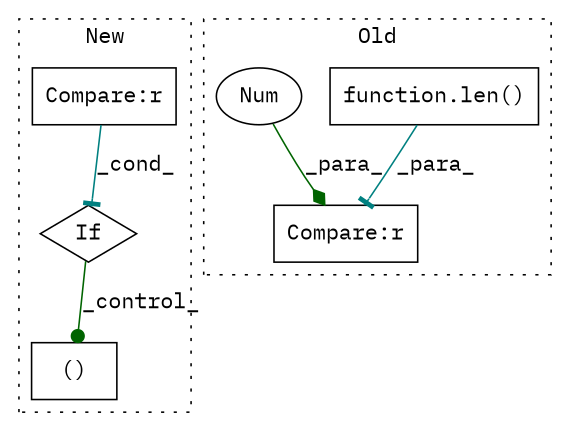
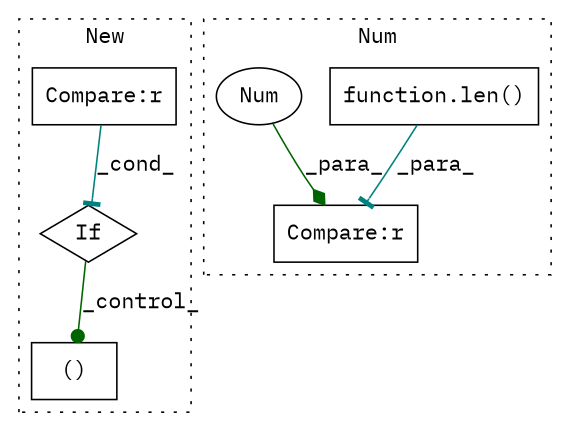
(377, 37) -> (377, 37)
